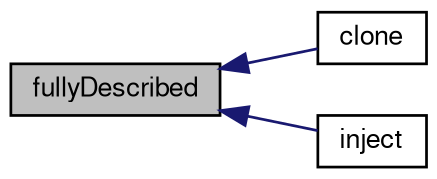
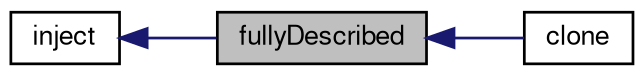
(282, 123) -> (182, 38)
